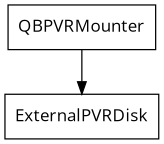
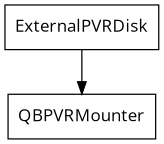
(82, 66) -> (82, 66)
